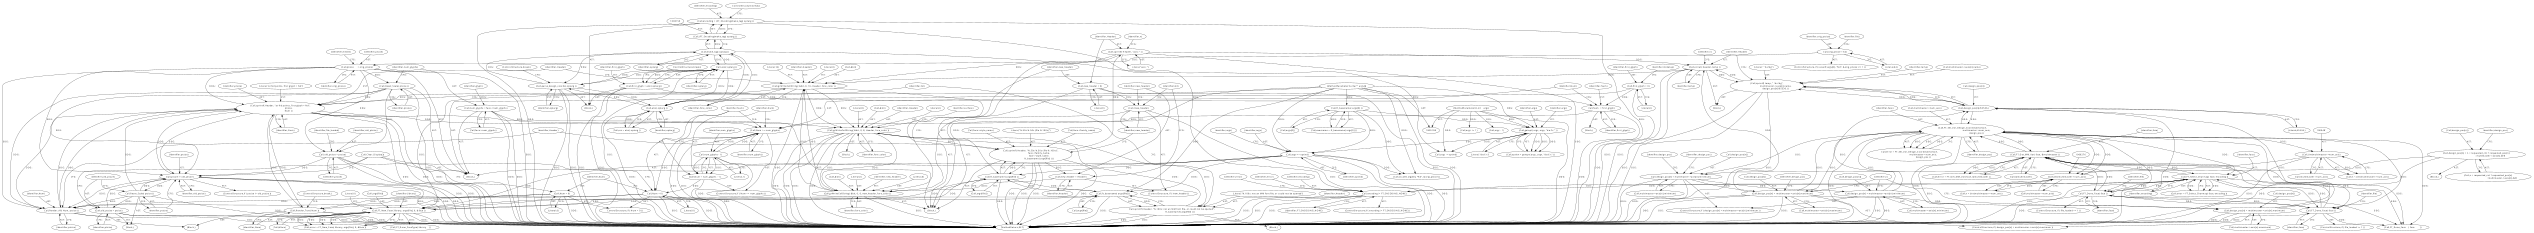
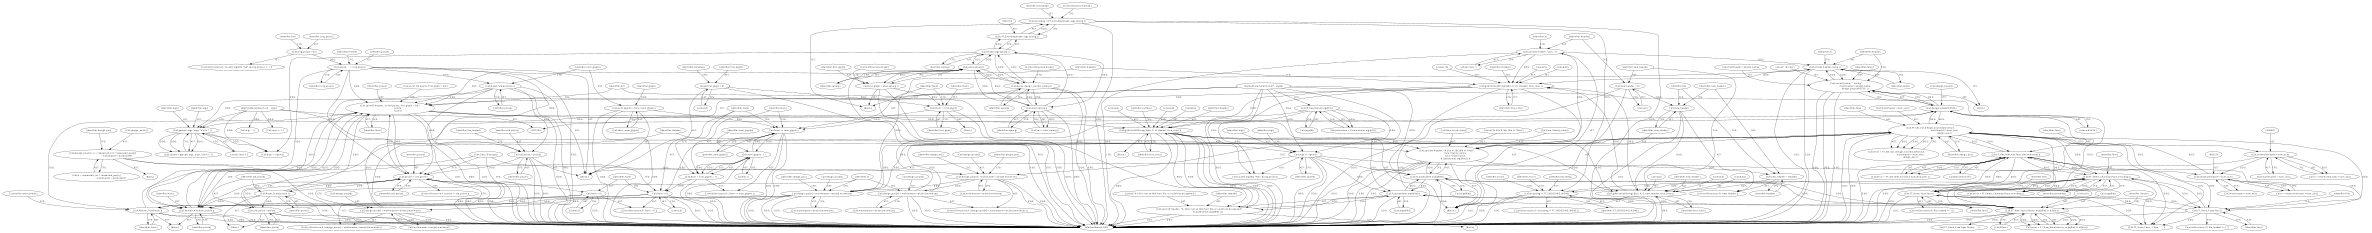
(1892, 67) -> none
(1638, 86) -> (712, 86)
